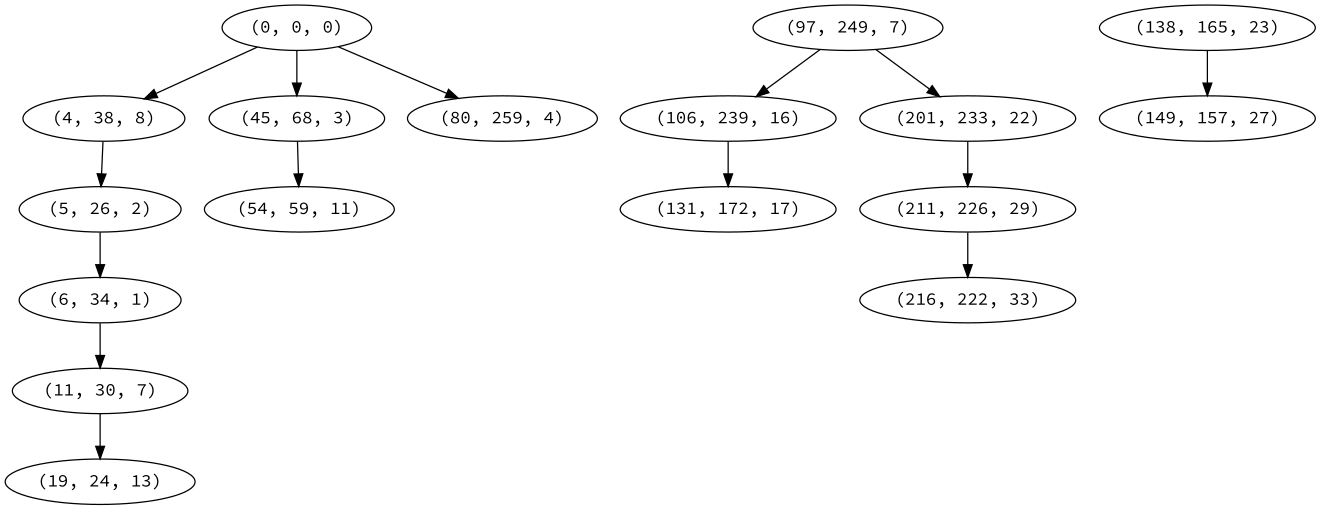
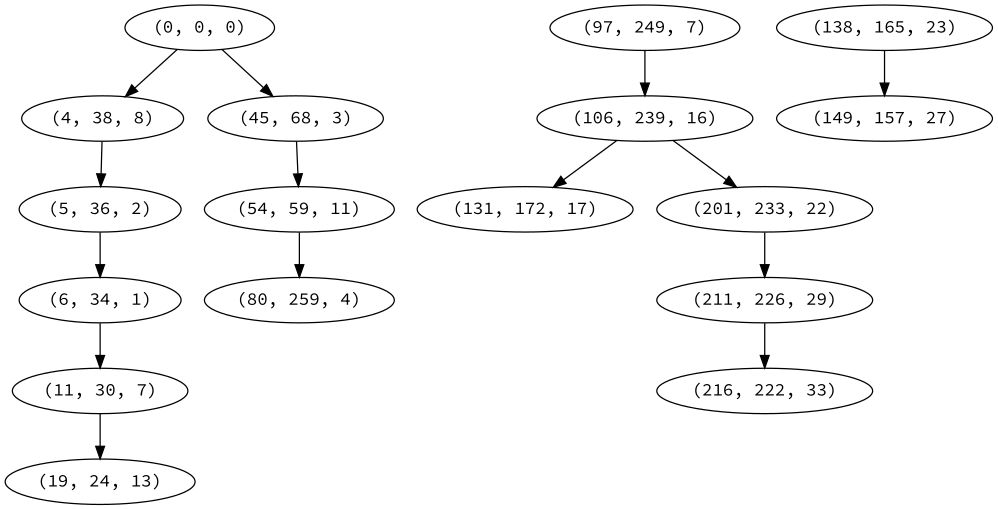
(903, 69) -> (700, 160)
(393, 70) -> (299, 249)
(100, 209) -> (100, 209)
